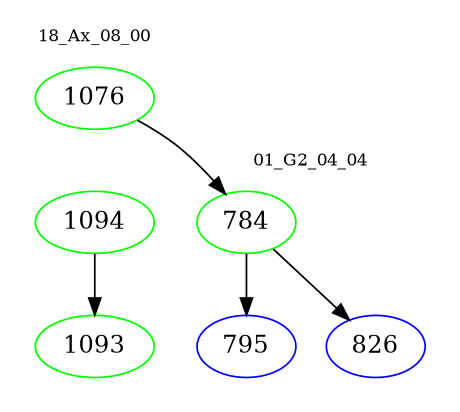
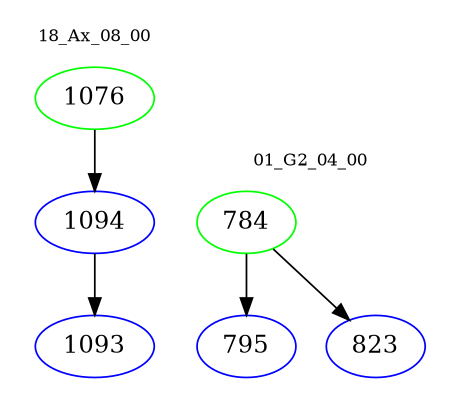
(193, 160) -> (95, 152)
(311, 161) -> (311, 161)
(95, 222) -> (95, 222)
(95, 346) -> (95, 346)
(376, 346) -> (376, 346)
